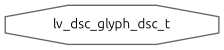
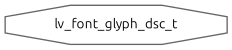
(112, 25) -> (116, 25)
